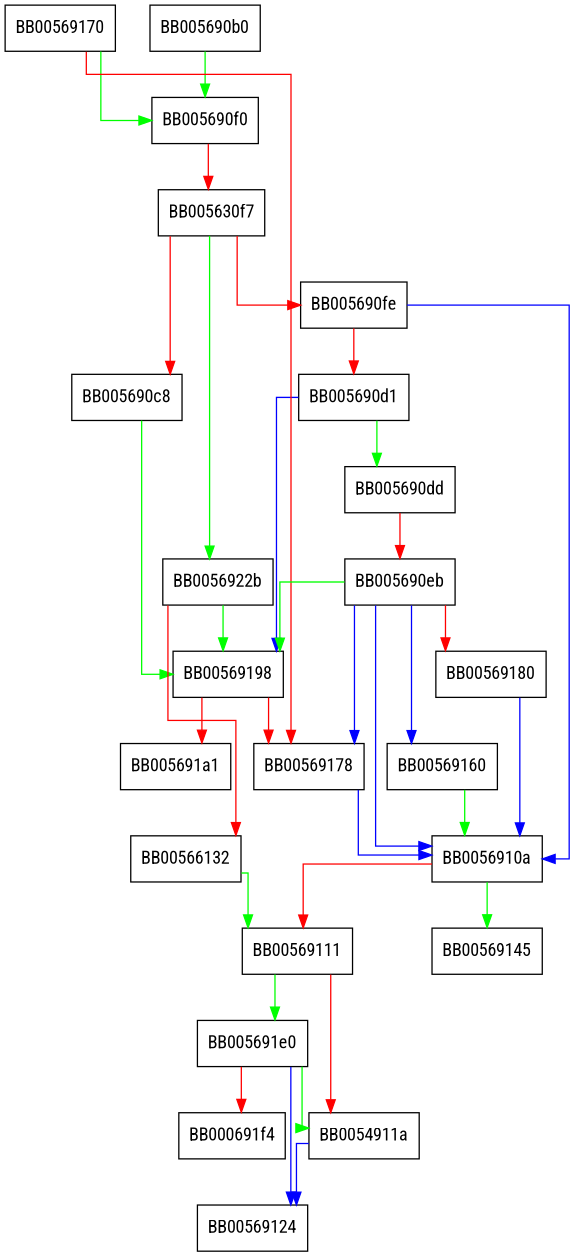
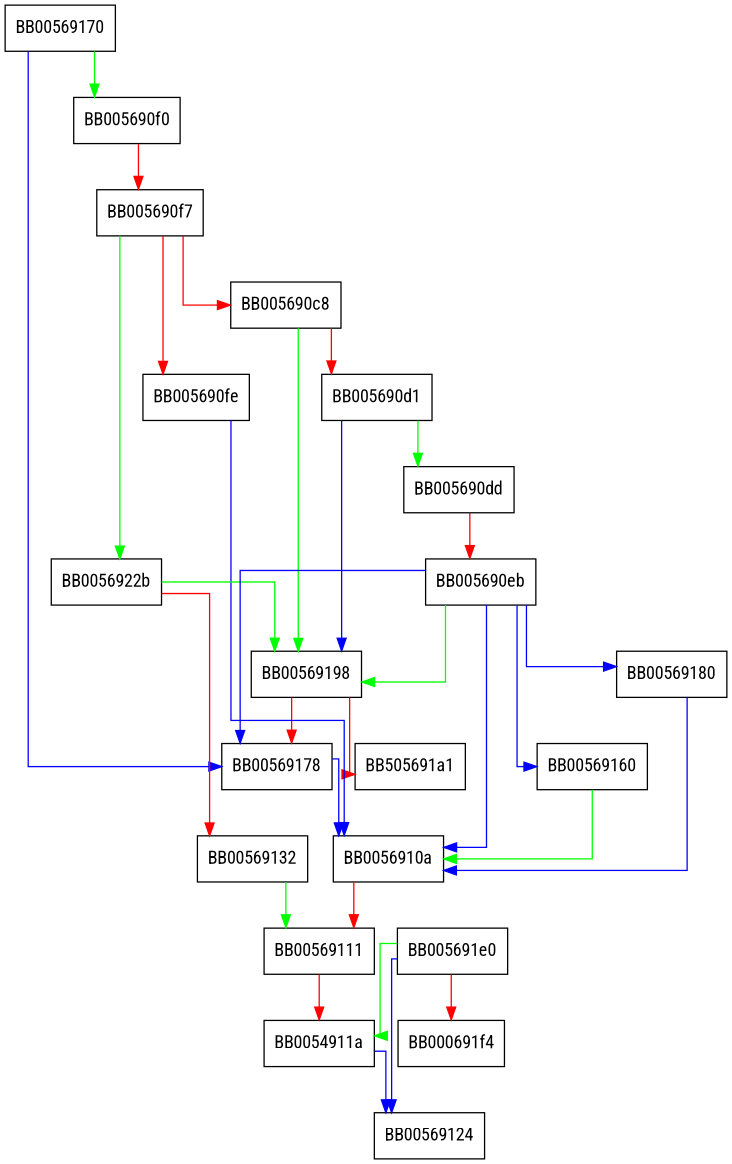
(205, 28) -> none
(212, 213) -> (150, 213)
(291, 289) -> (28, 499)
(354, 345) -> (331, 345)
(445, 622) -> (534, 667)
(176, 767) -> (410, 767)
(186, 859) -> (253, 859)
(487, 951) -> none
(275, 991) -> none
